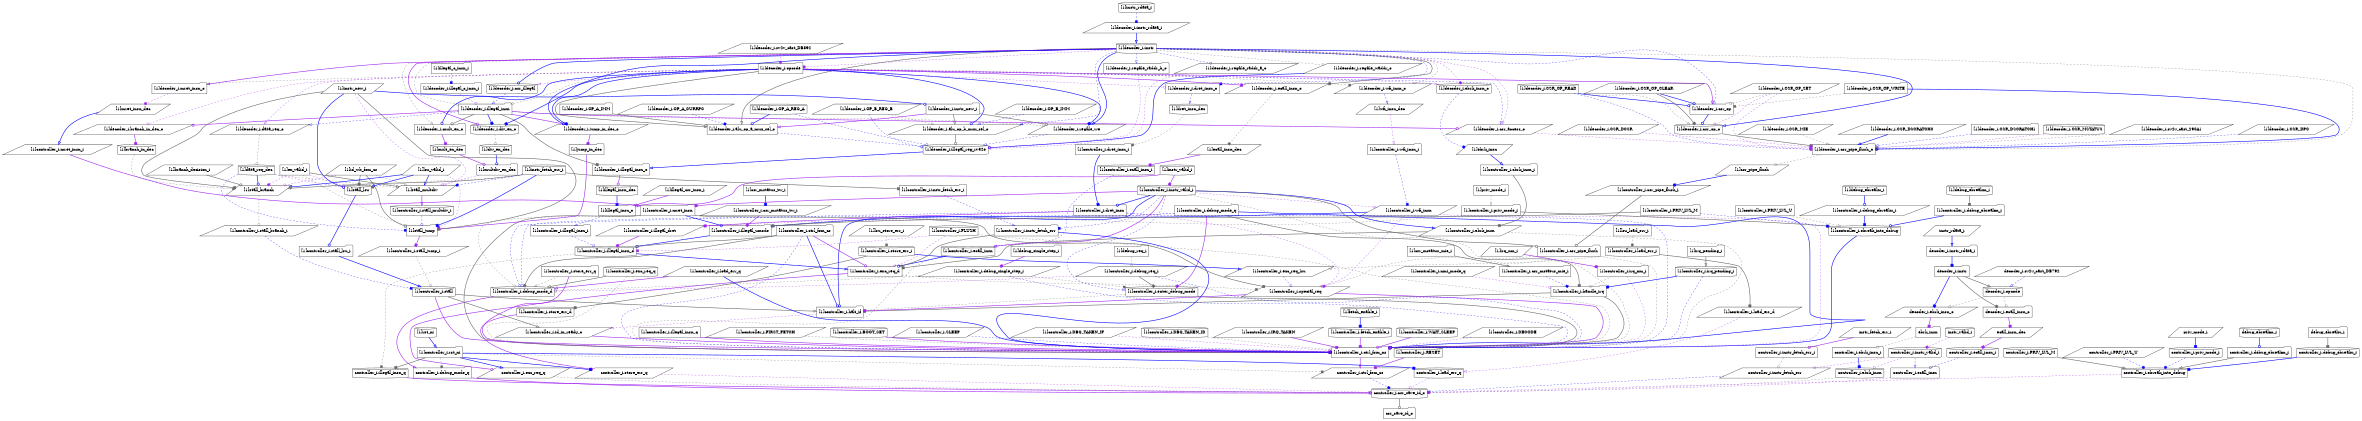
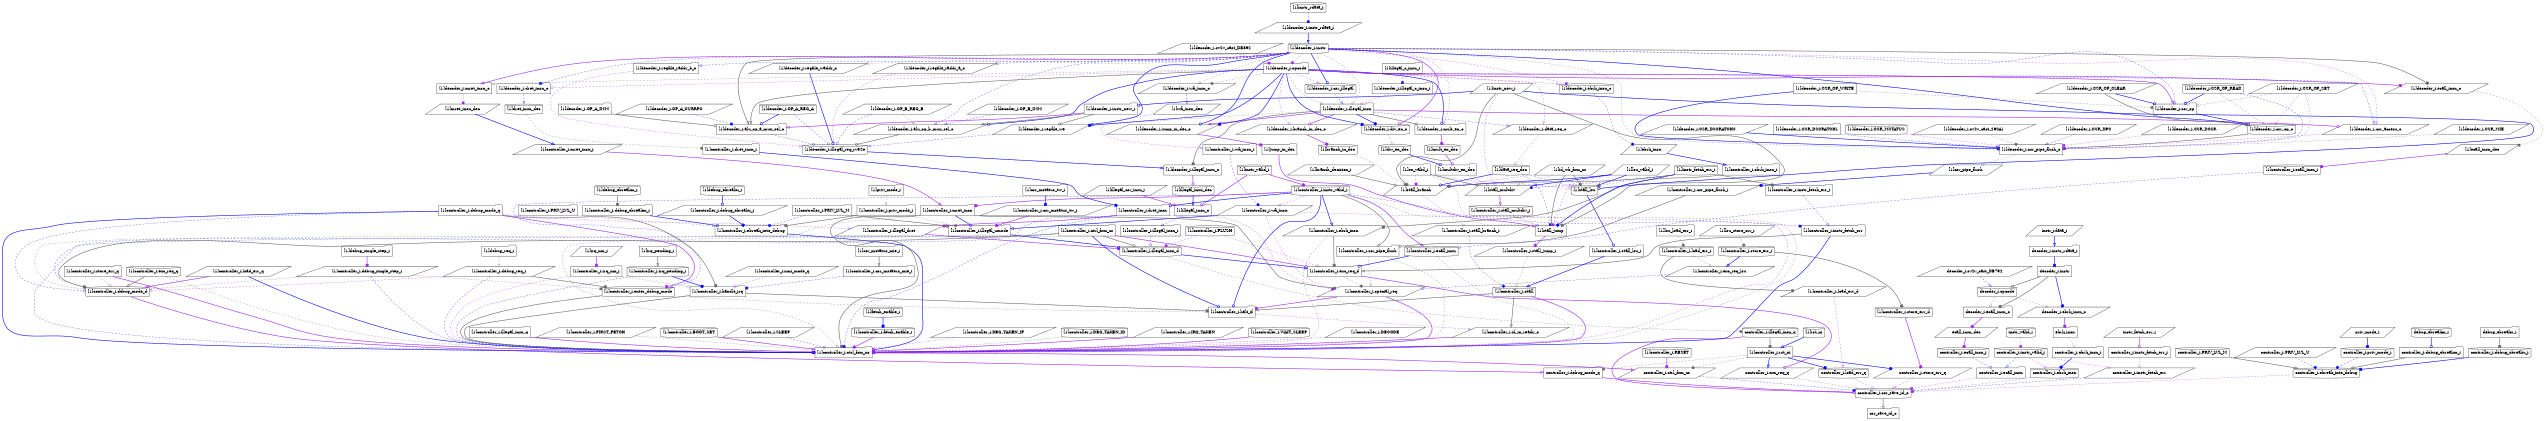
(617, 199) -> (1193, 199)
(1865, 231) -> (751, 231)
(411, 362) -> (1770, 341)
